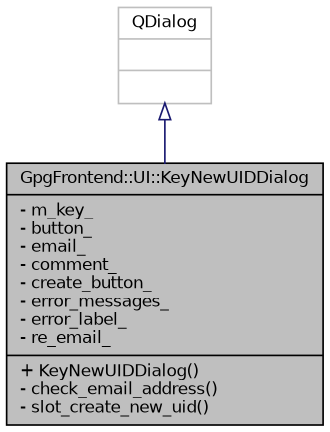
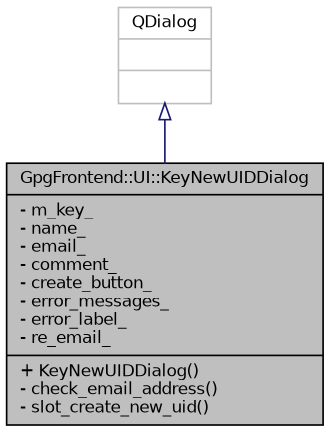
(56, 229) -> (53, 229)
